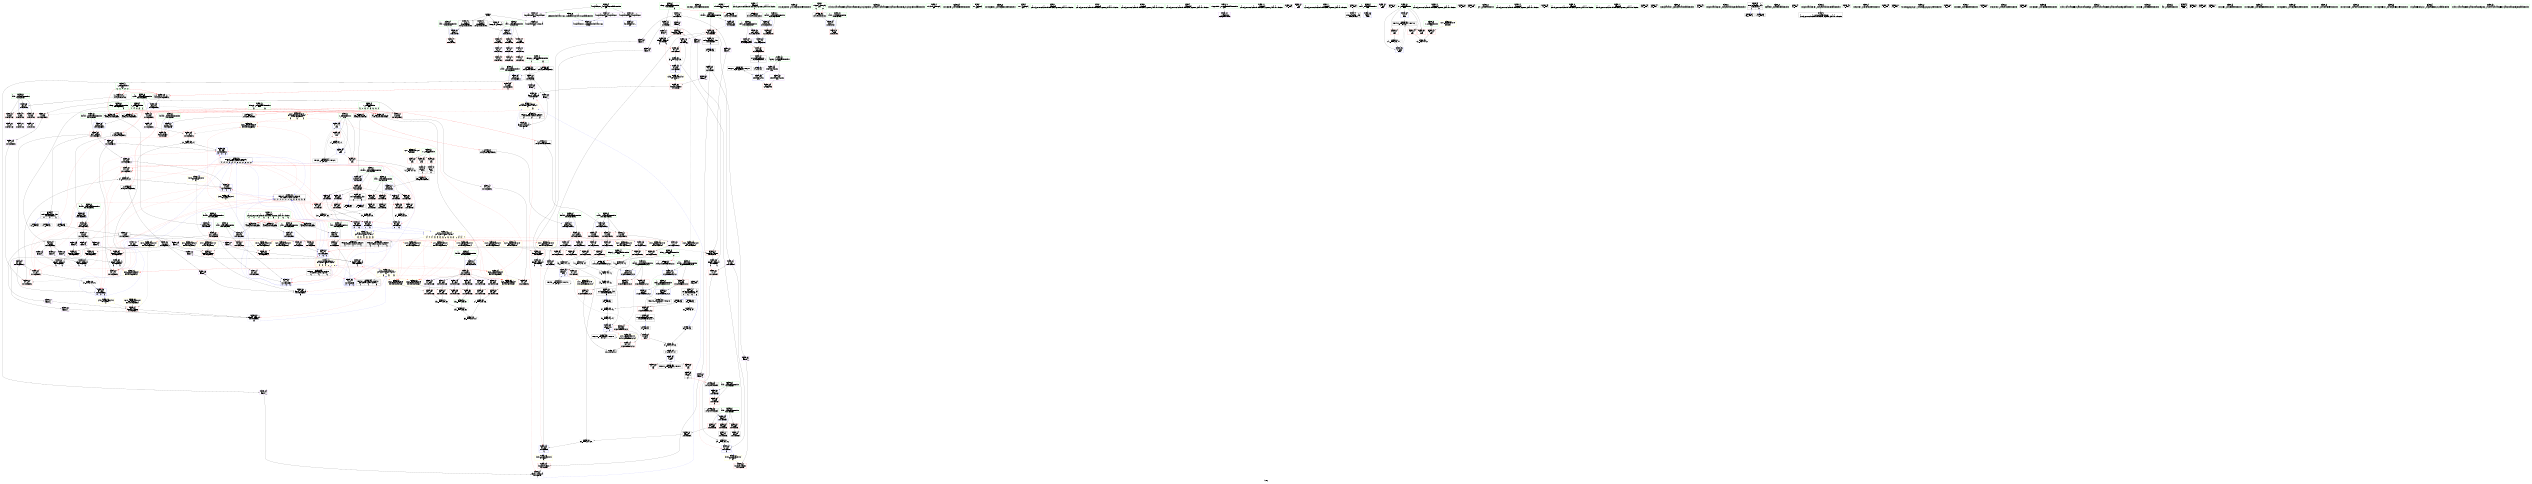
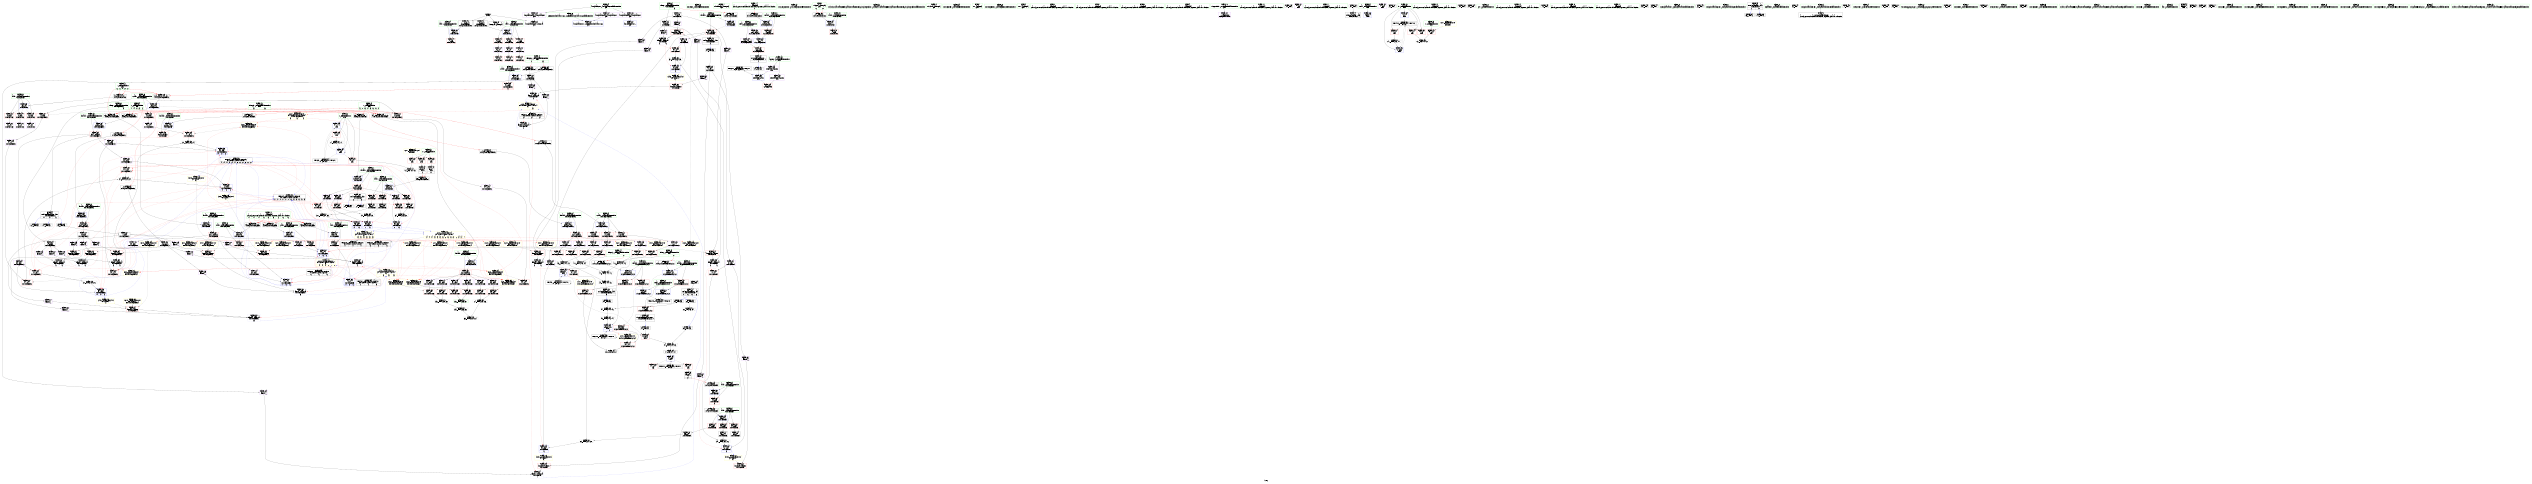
(588, 25) -> (588, 25)
(684, 43) -> (684, 43)
(543, 144) -> (543, 144)
